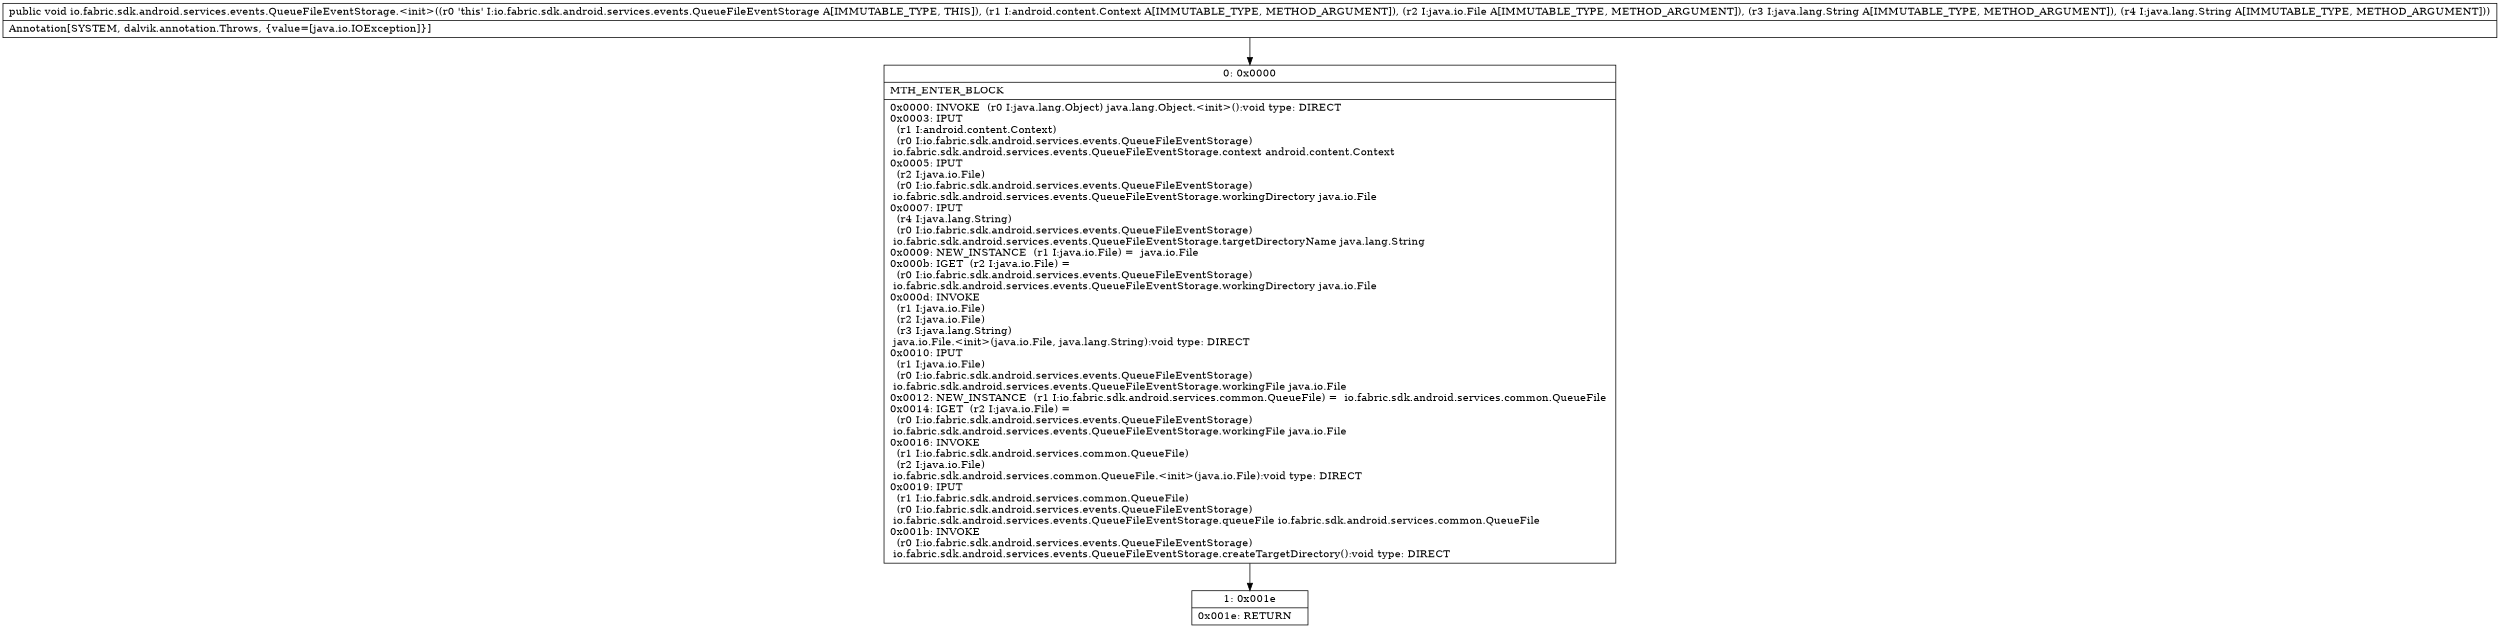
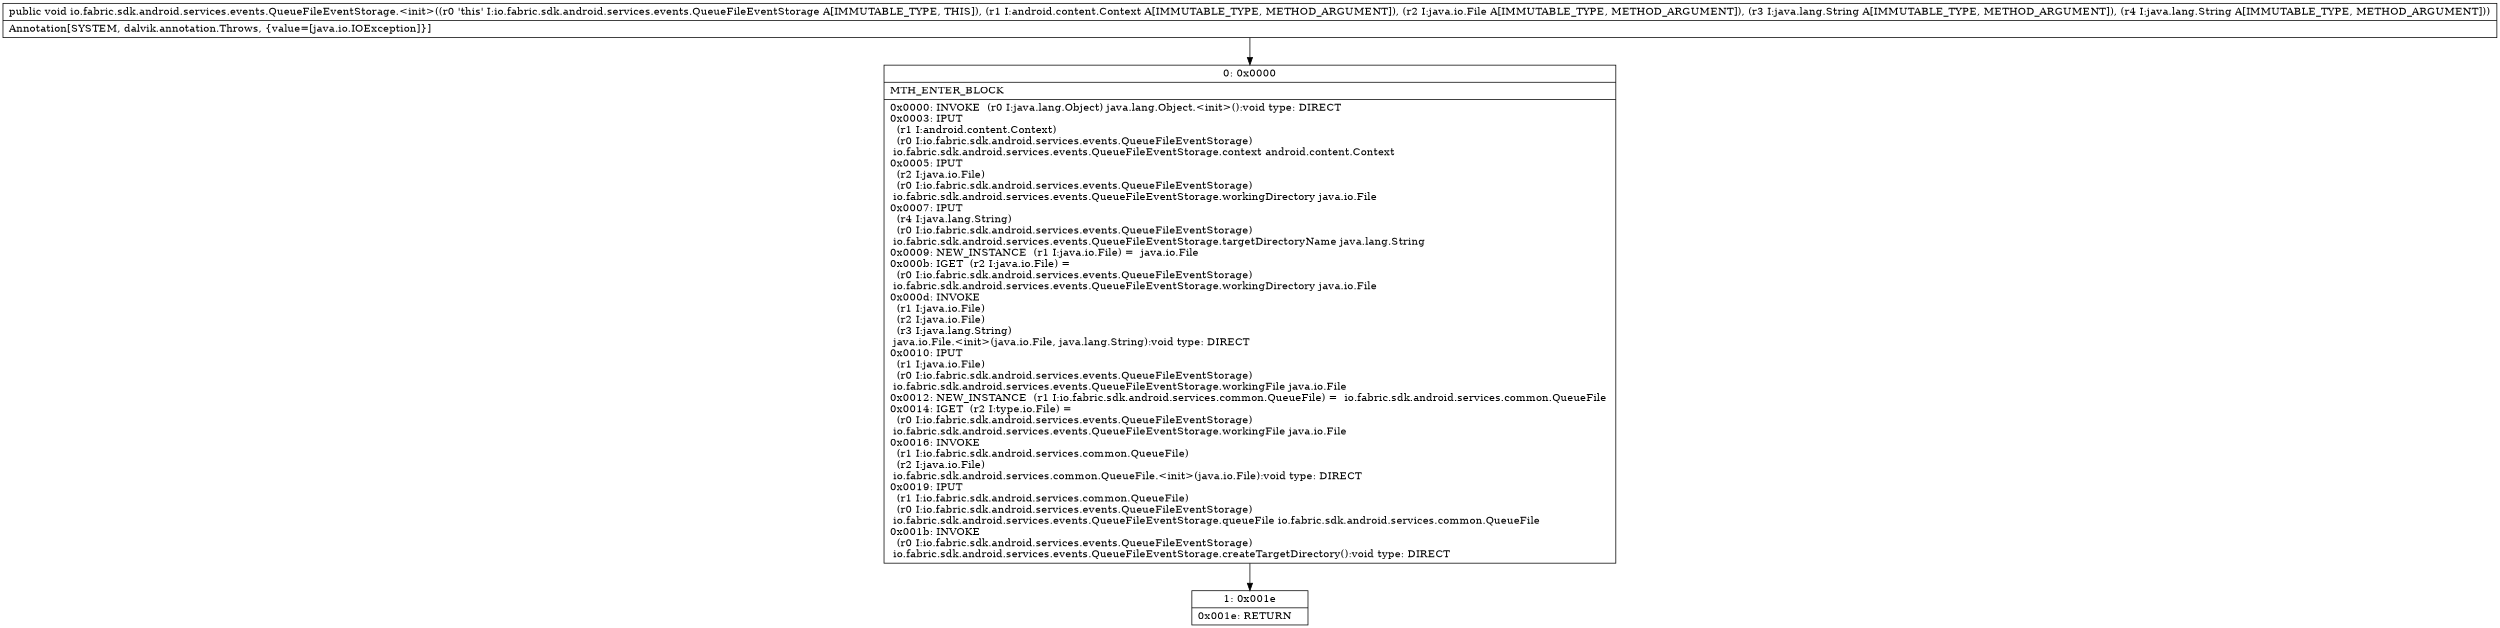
(982, 409) -> (983, 409)
